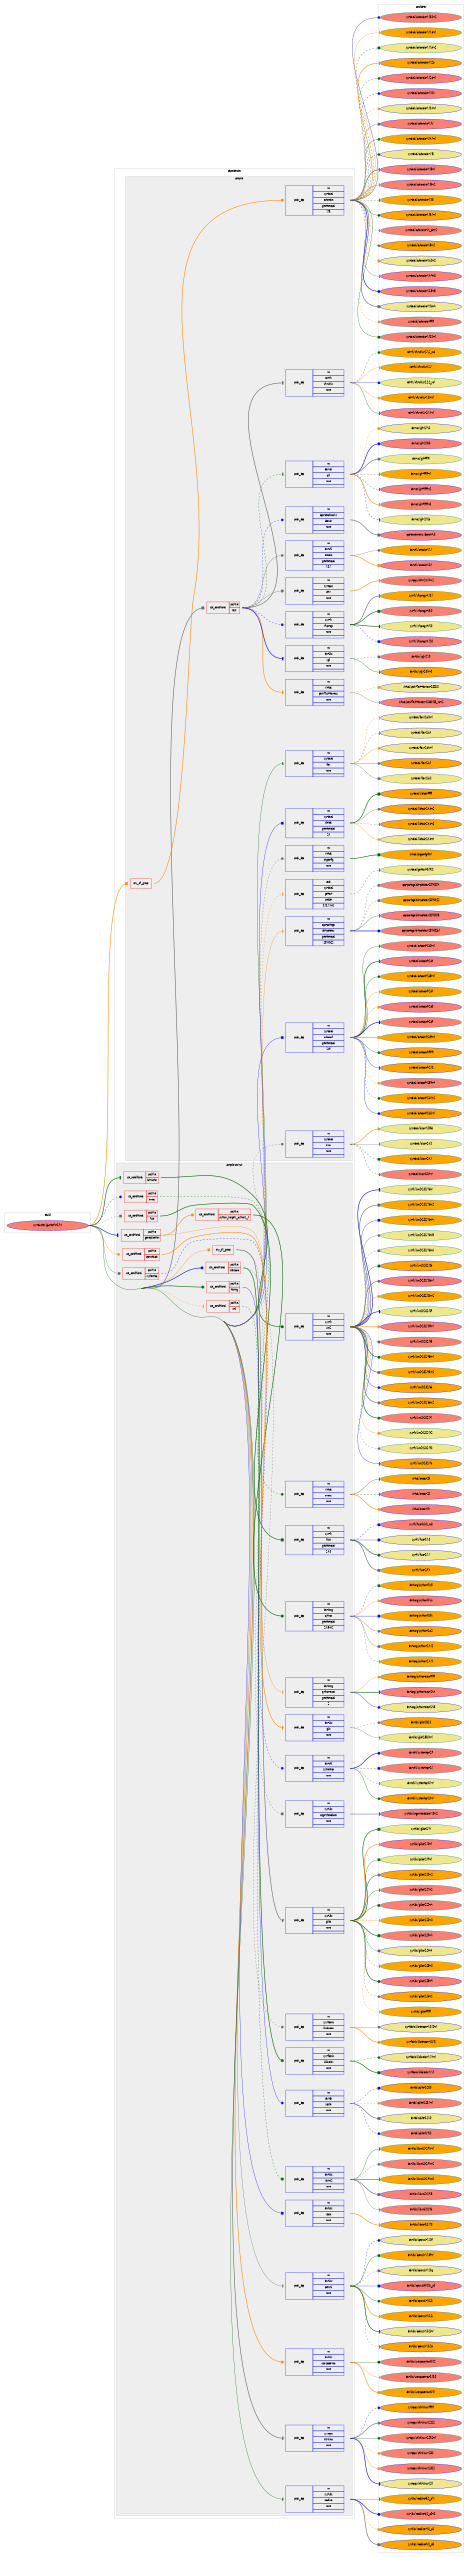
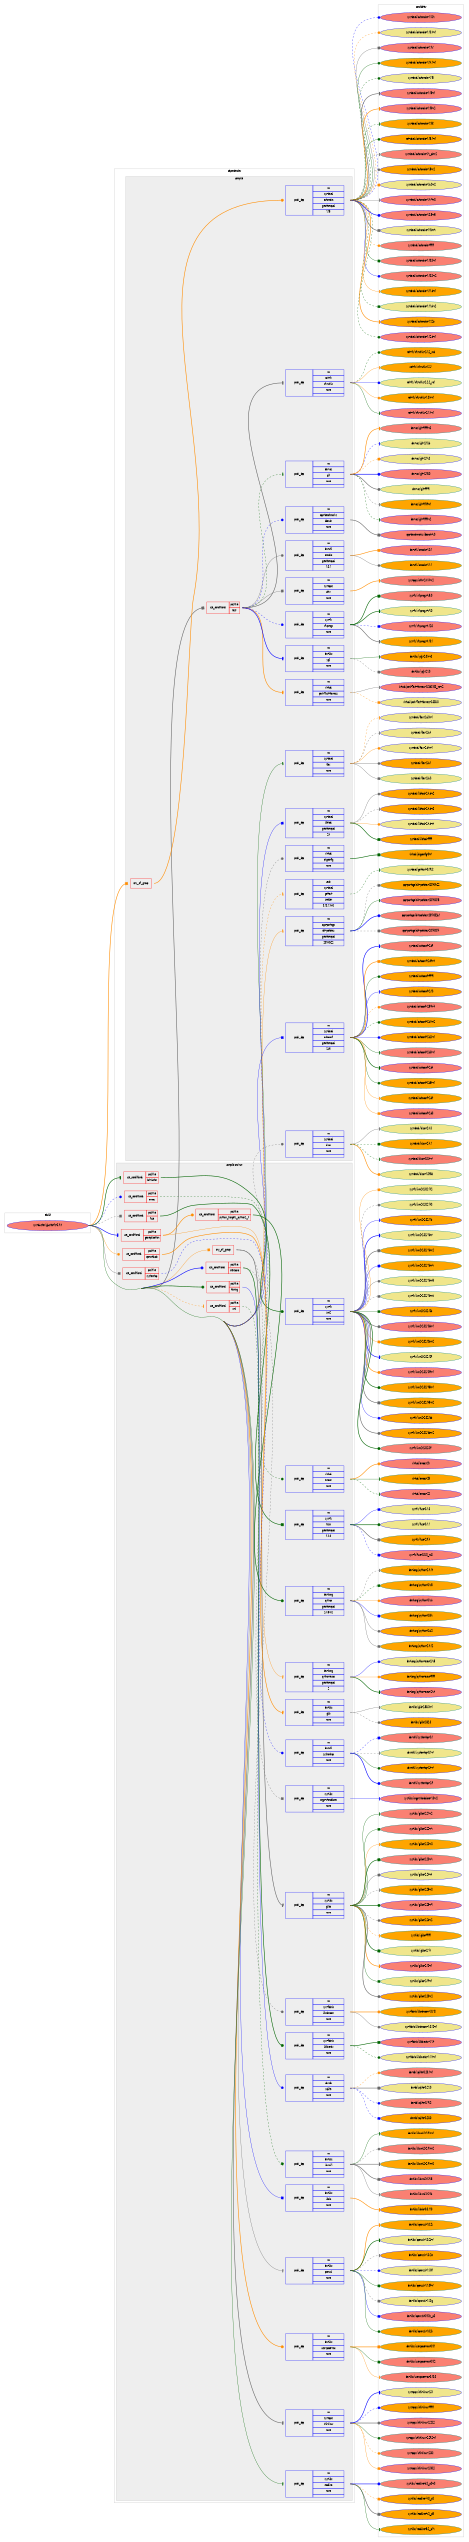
(421, 215) -> (421, 139)
(421, 474) -> (421, 505)
(421, 1342) -> none
(421, 1418) -> (421, 1449)
